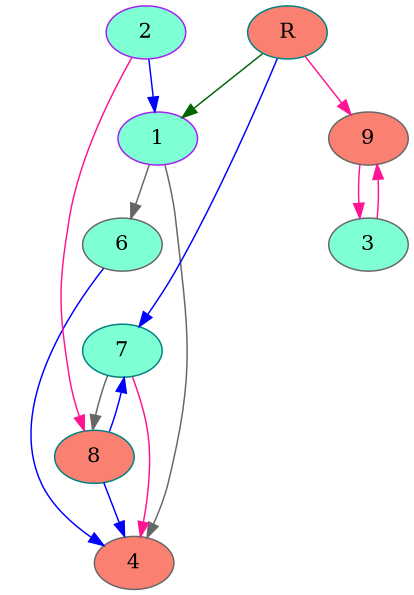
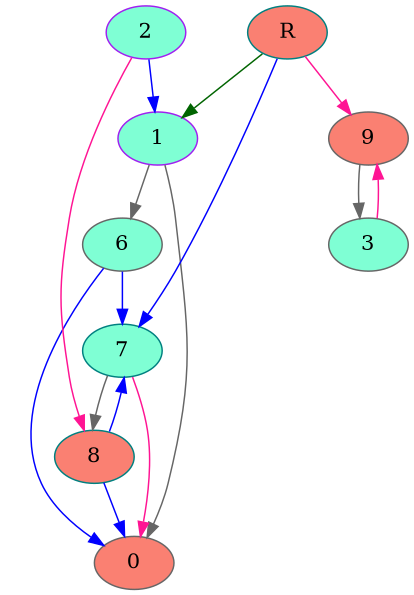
(359, 184) -> (359, 184)
none -> (122, 290)
(134, 563) -> (134, 563)
